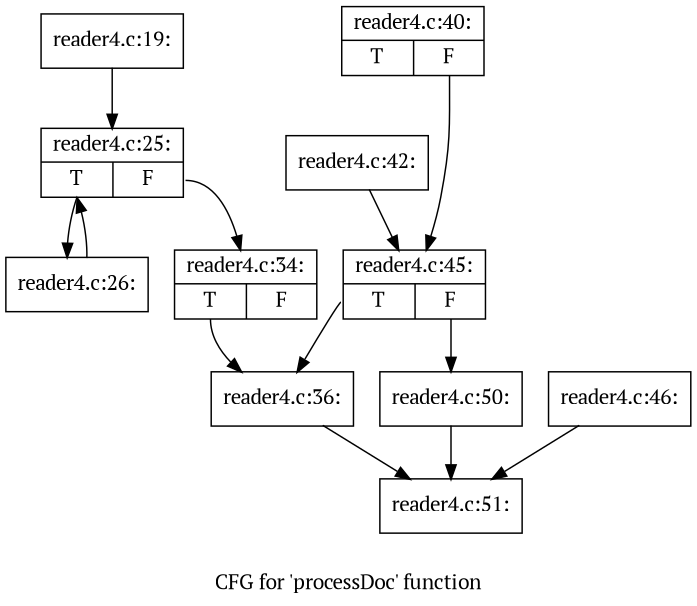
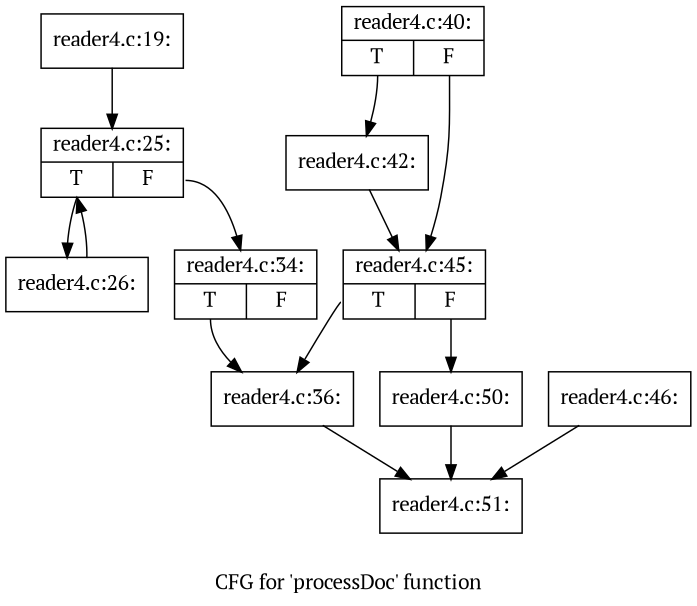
none -> (376, 99)
